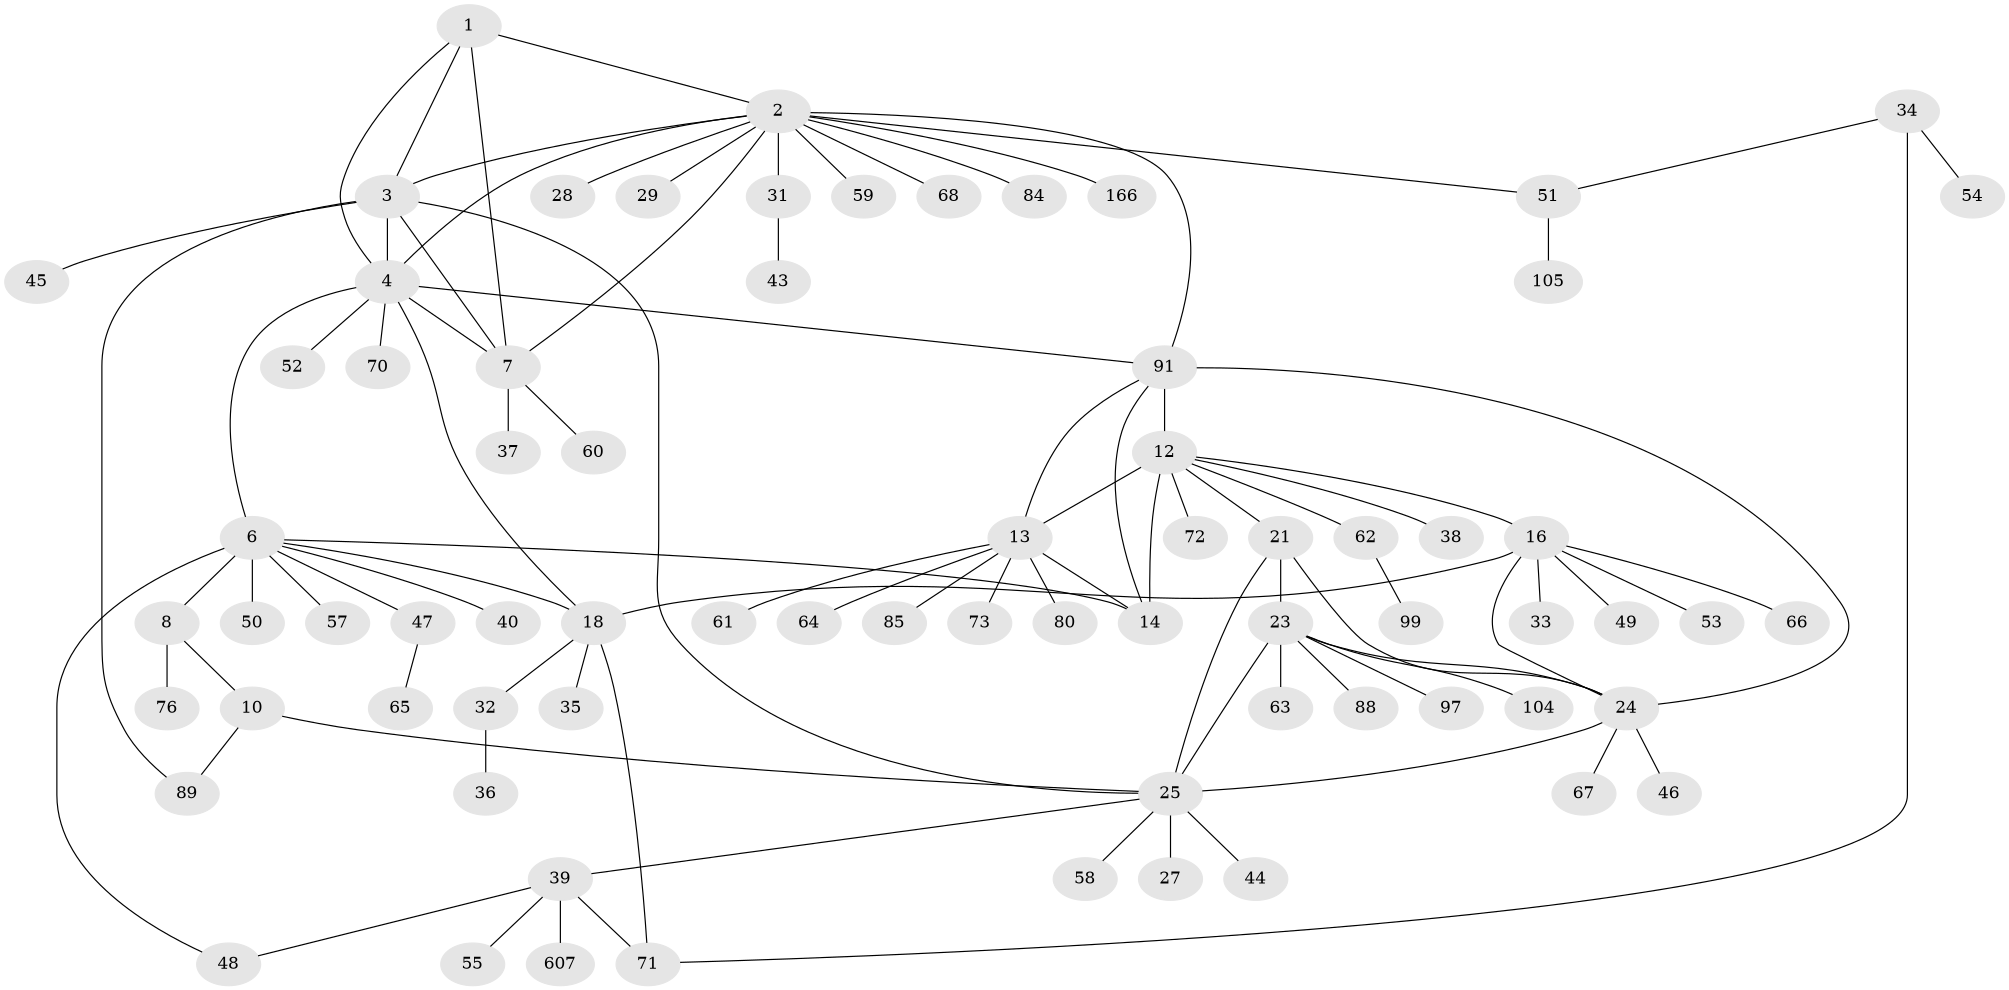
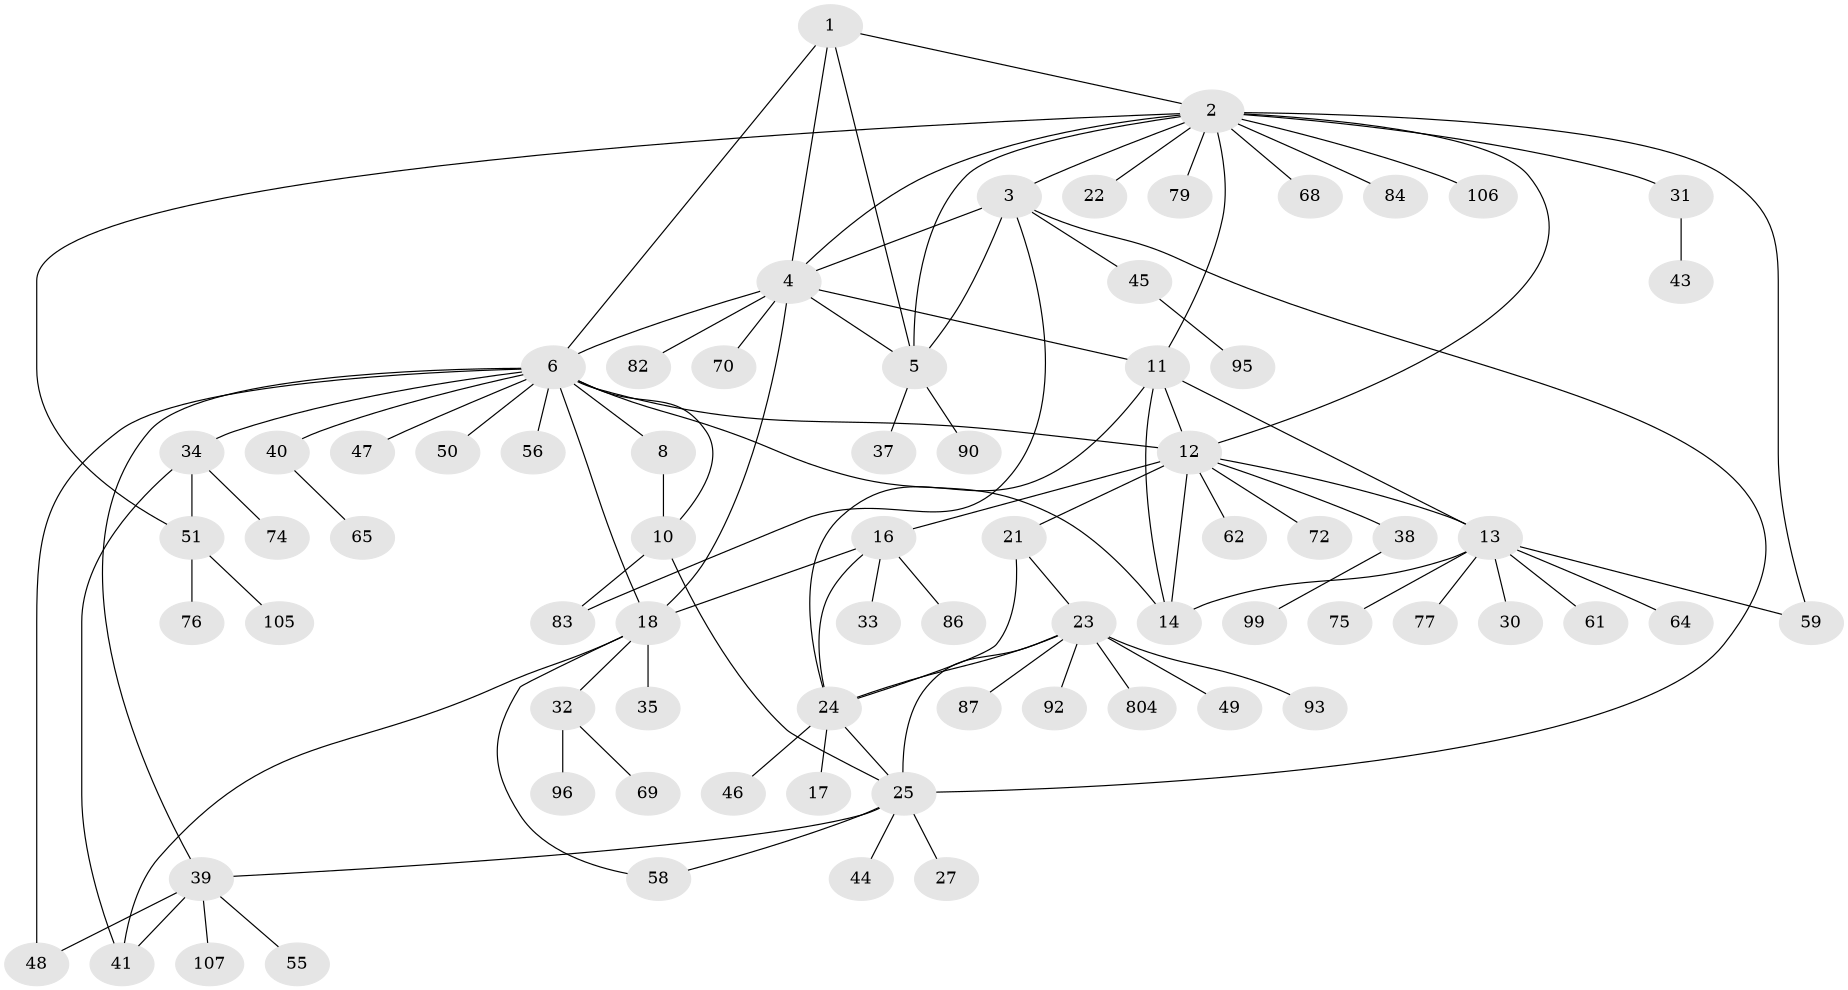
(428, 111) -> (692, 197)
(563, 197) -> (1095, 197)
(648, 197) -> (1180, 197)
(1122, 197) -> (1483, 197)
(1973, 197) -> (277, 538)
none -> (1540, 256)
(293, 367) -> (639, 367)
(508, 367) -> (915, 367)
(1165, 367) -> (1157, 367)
none -> (1243, 367)
none -> (367, 397)
none -> (866, 423)
none -> (707, 434)
(594, 453) -> (969, 453)
none -> (131, 462)
(1385, 574) -> (1345, 572)
(1582, 581) -> (1157, 666)
none -> (1651, 581)
(338, 623) -> (533, 453)
(894, 623) -> (1340, 623)
(980, 623) -> (1425, 623)
(1065, 623) -> (1511, 623)
(1712, 623) -> none
(1797, 623) -> (954, 623)
(1212, 661) -> none
(167, 666) -> (192, 581)
(412, 666) -> (320, 495)
(1281, 708) -> (1315, 708)
(1366, 708) -> (969, 708)
(1451, 708) -> (1054, 708)
(1539, 708) -> (1142, 708)
none -> (498, 757)
(187, 794) -> (563, 623)
(486, 794) -> (563, 794)
none -> (648, 794)
(1584, 794) -> (819, 794)
(560, 964) -> (210, 964)
(648, 964) -> (122, 964)
